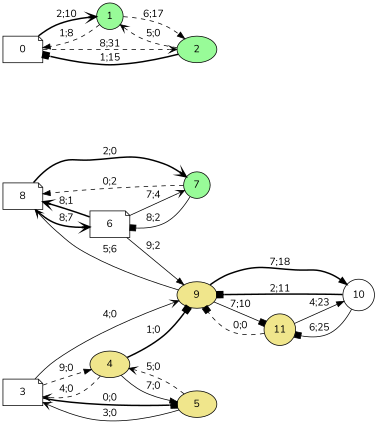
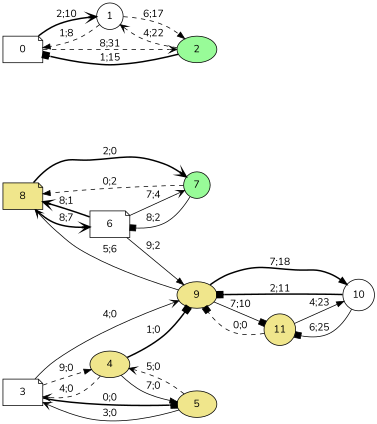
(110, 16) -> (110, 16)
(153, 34) -> (153, 34)
(23, 196) -> (23, 196)
